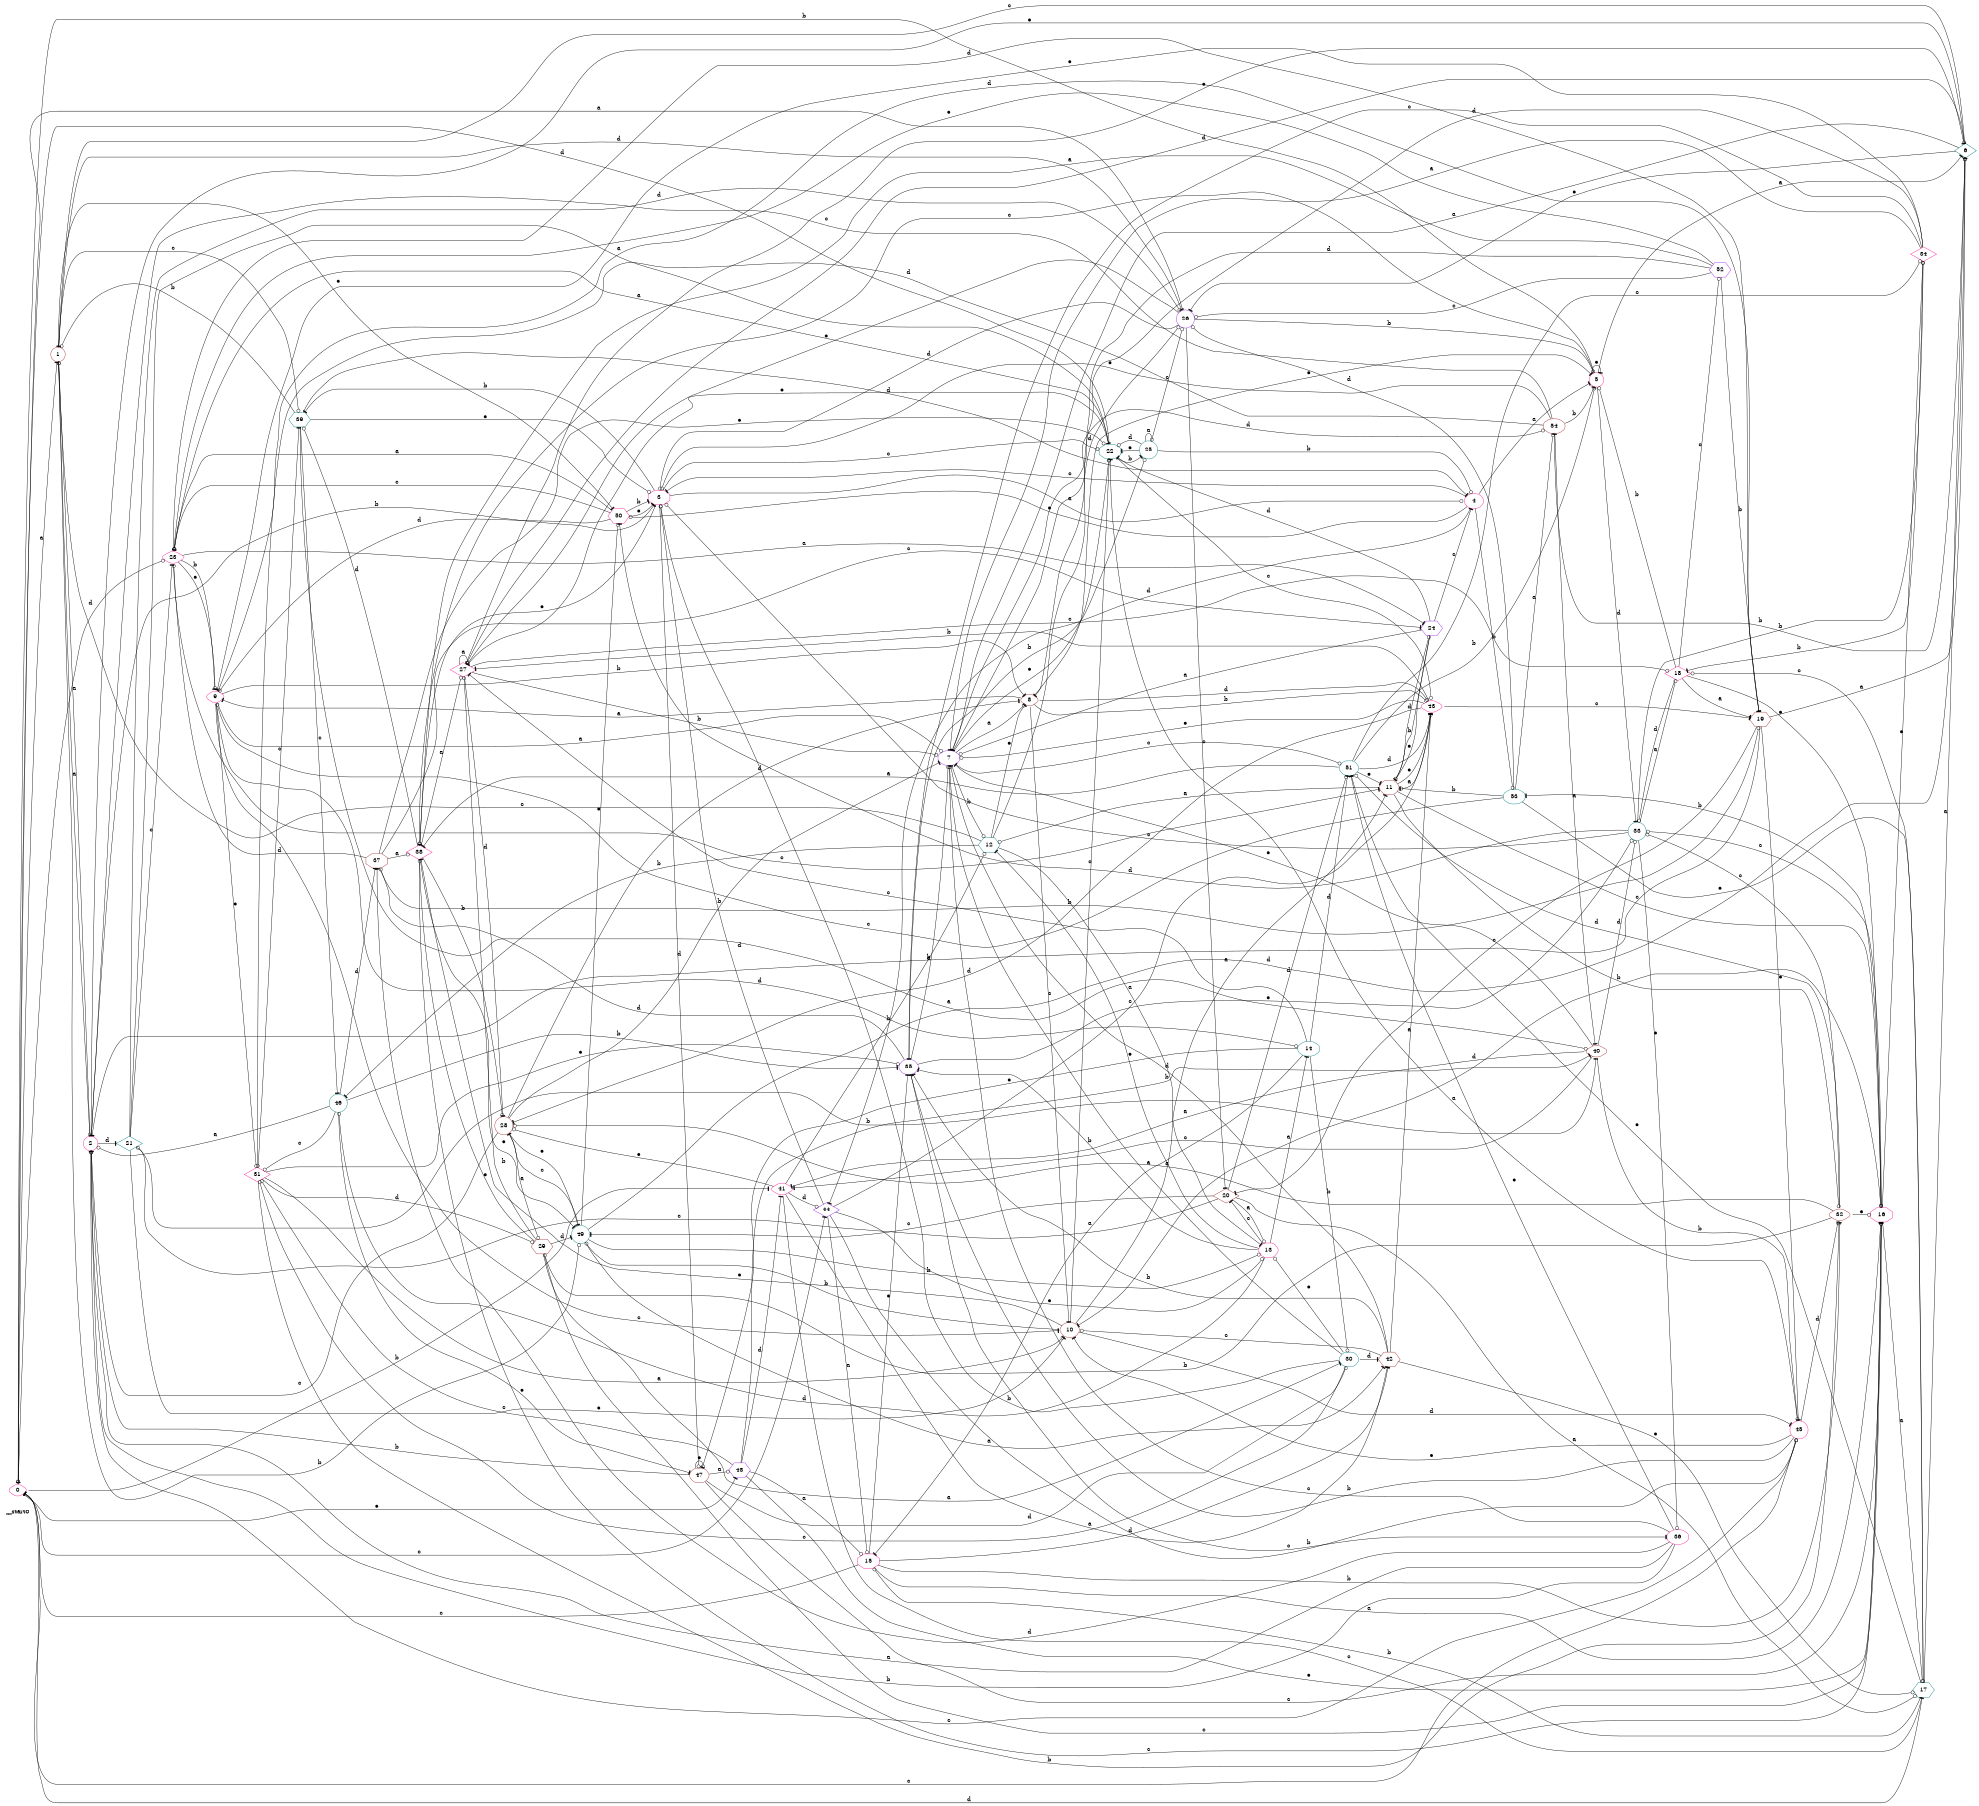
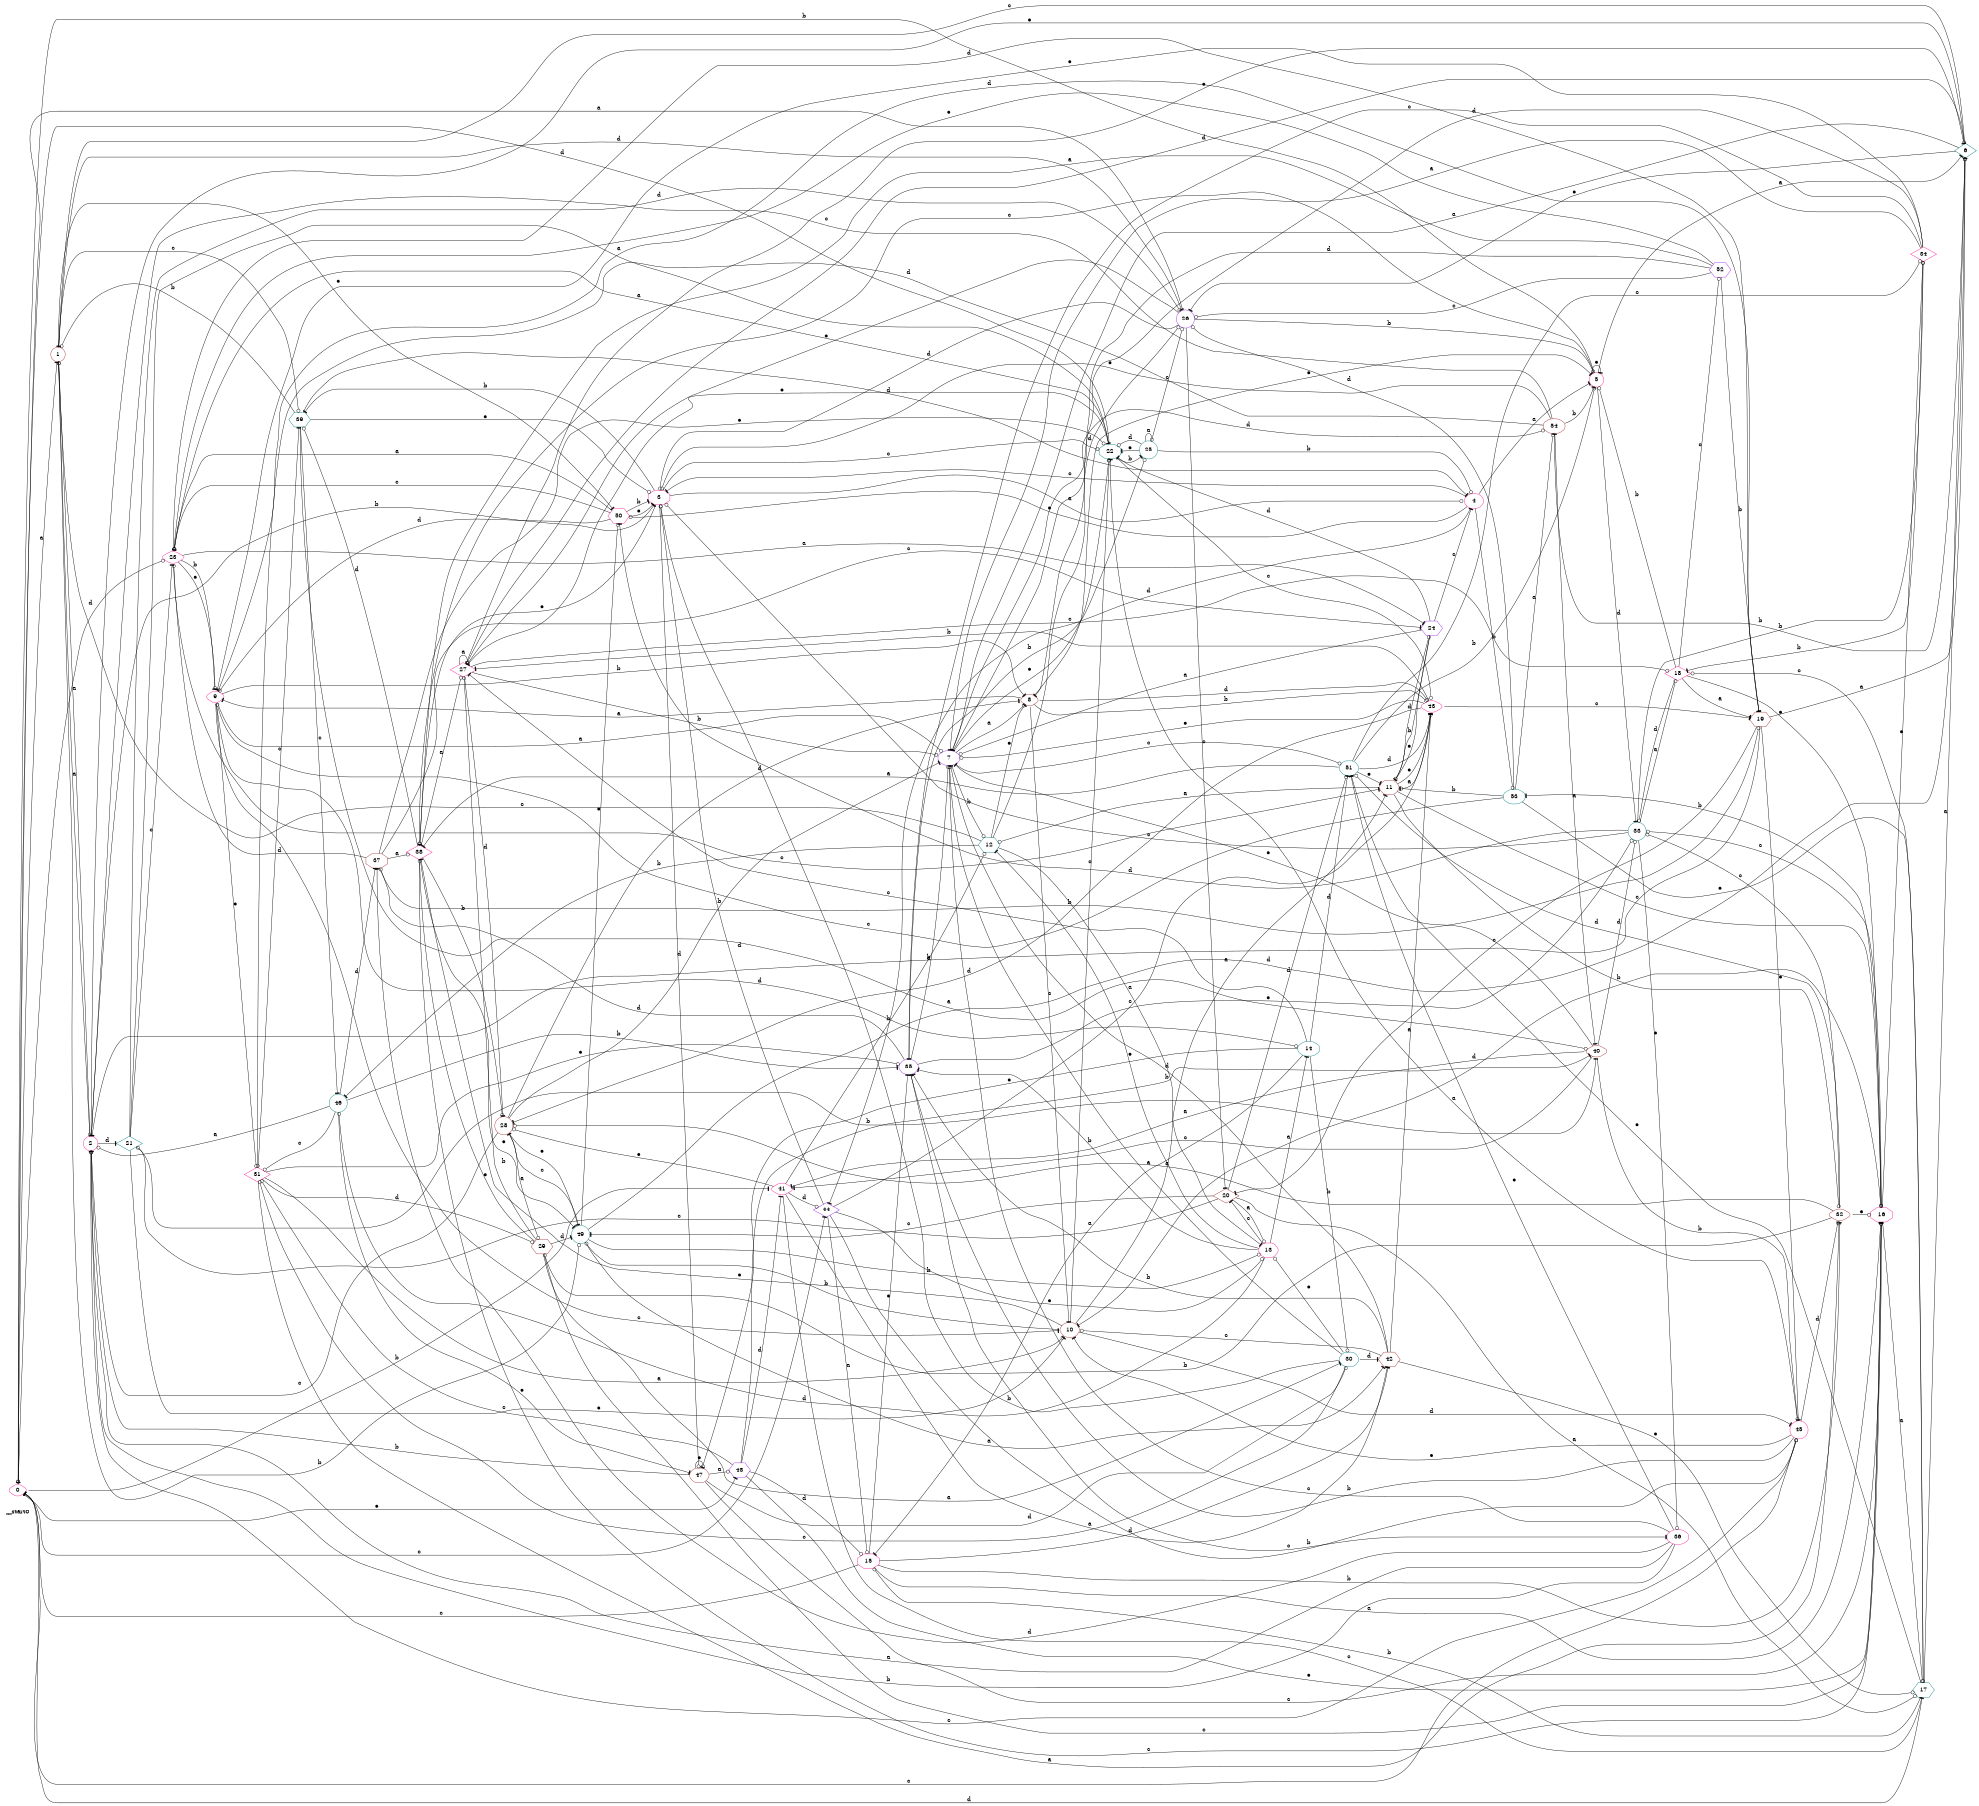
(804, 1499) -> (804, 1499)
(1050, 1760) -> (1050, 1760)
